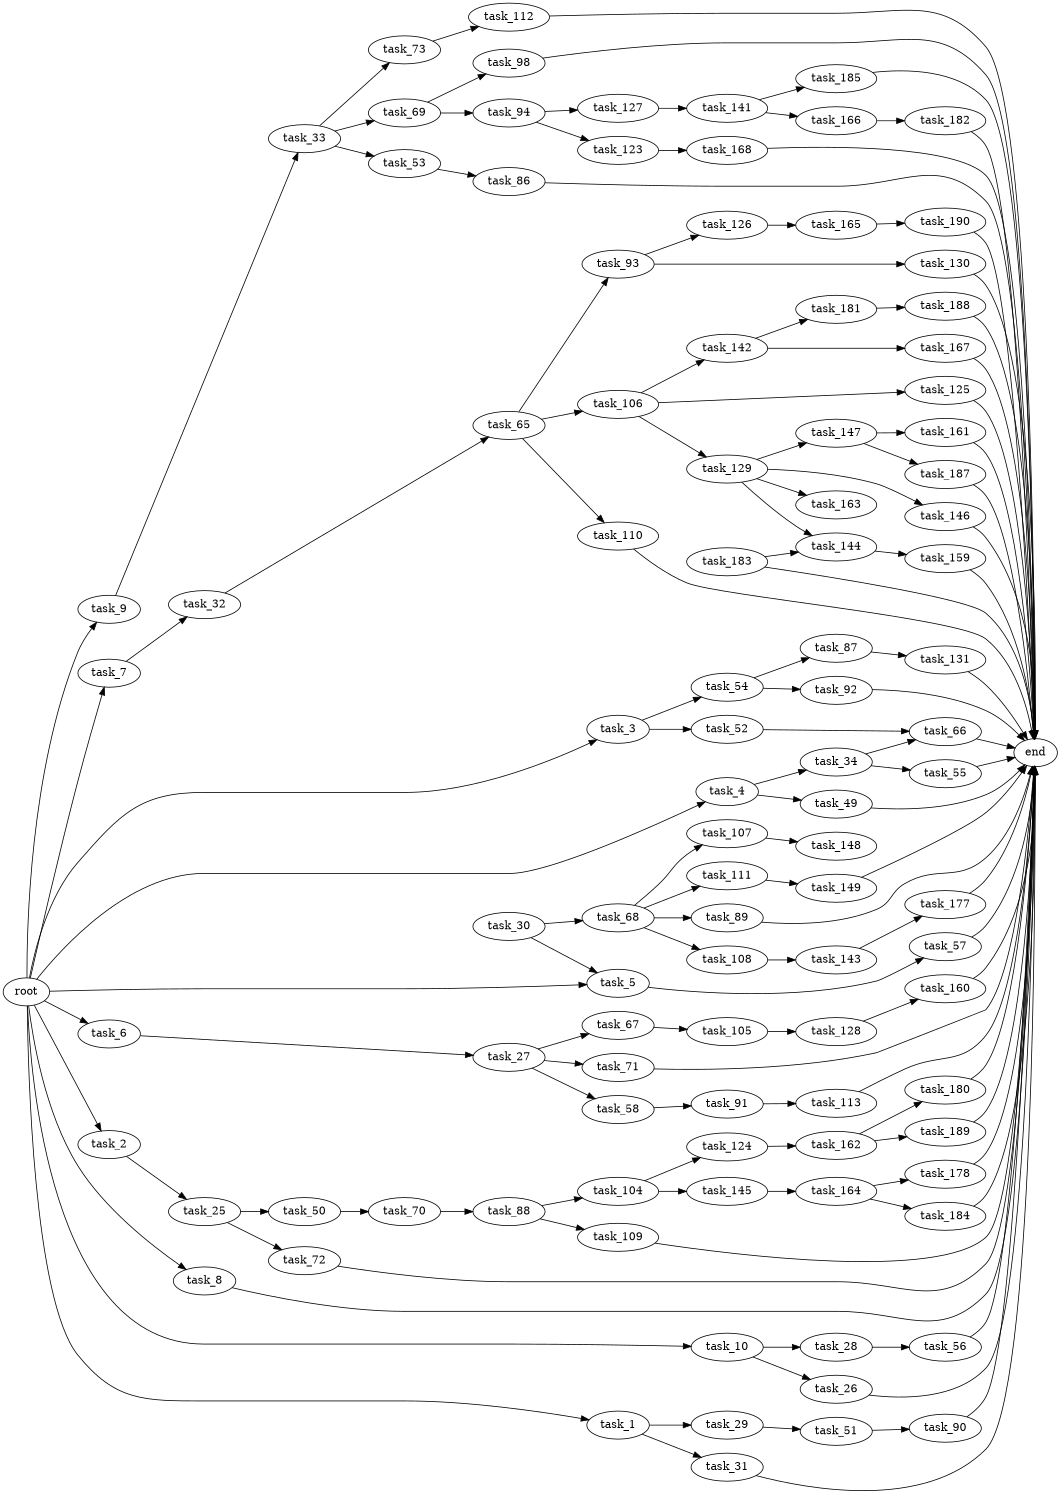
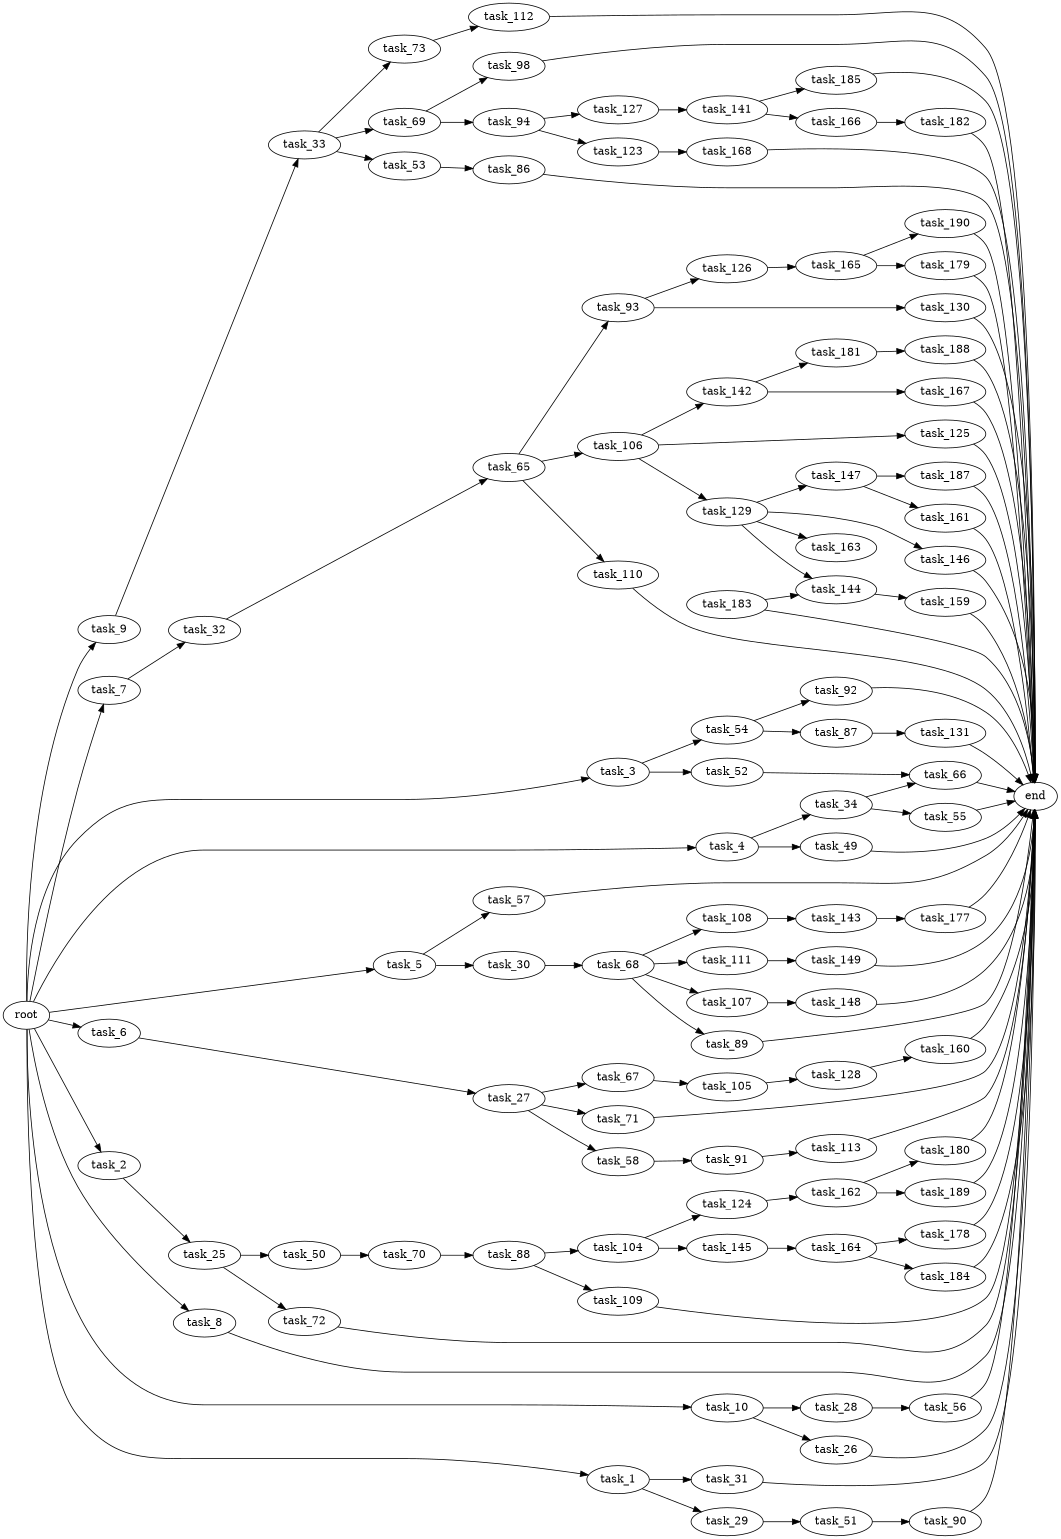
none -> (945, 266)
none -> (1001, 952)
(561, 953) -> (451, 965)
